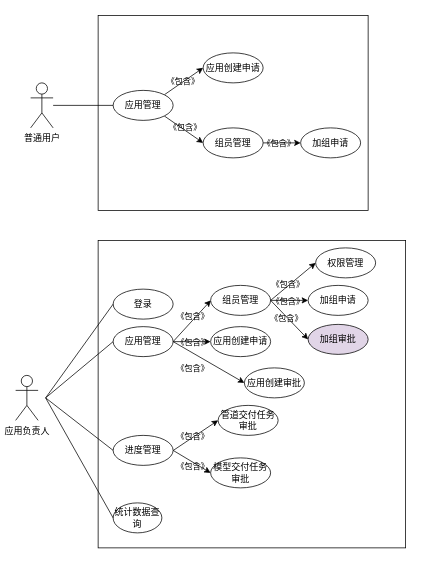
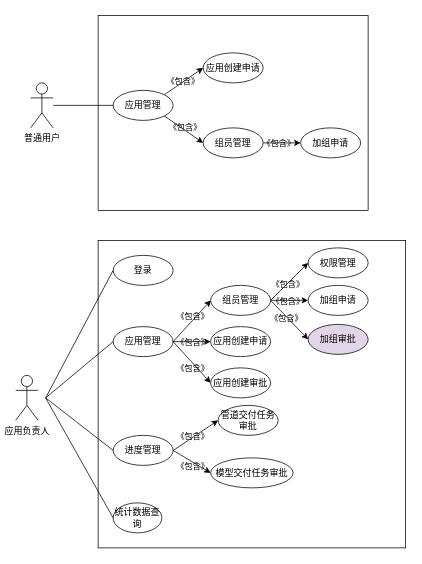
(345, 263) -> (338, 263)
(143, 304) -> (143, 270)
(274, 383) -> (240, 383)
(240, 473) -> (252, 473)
